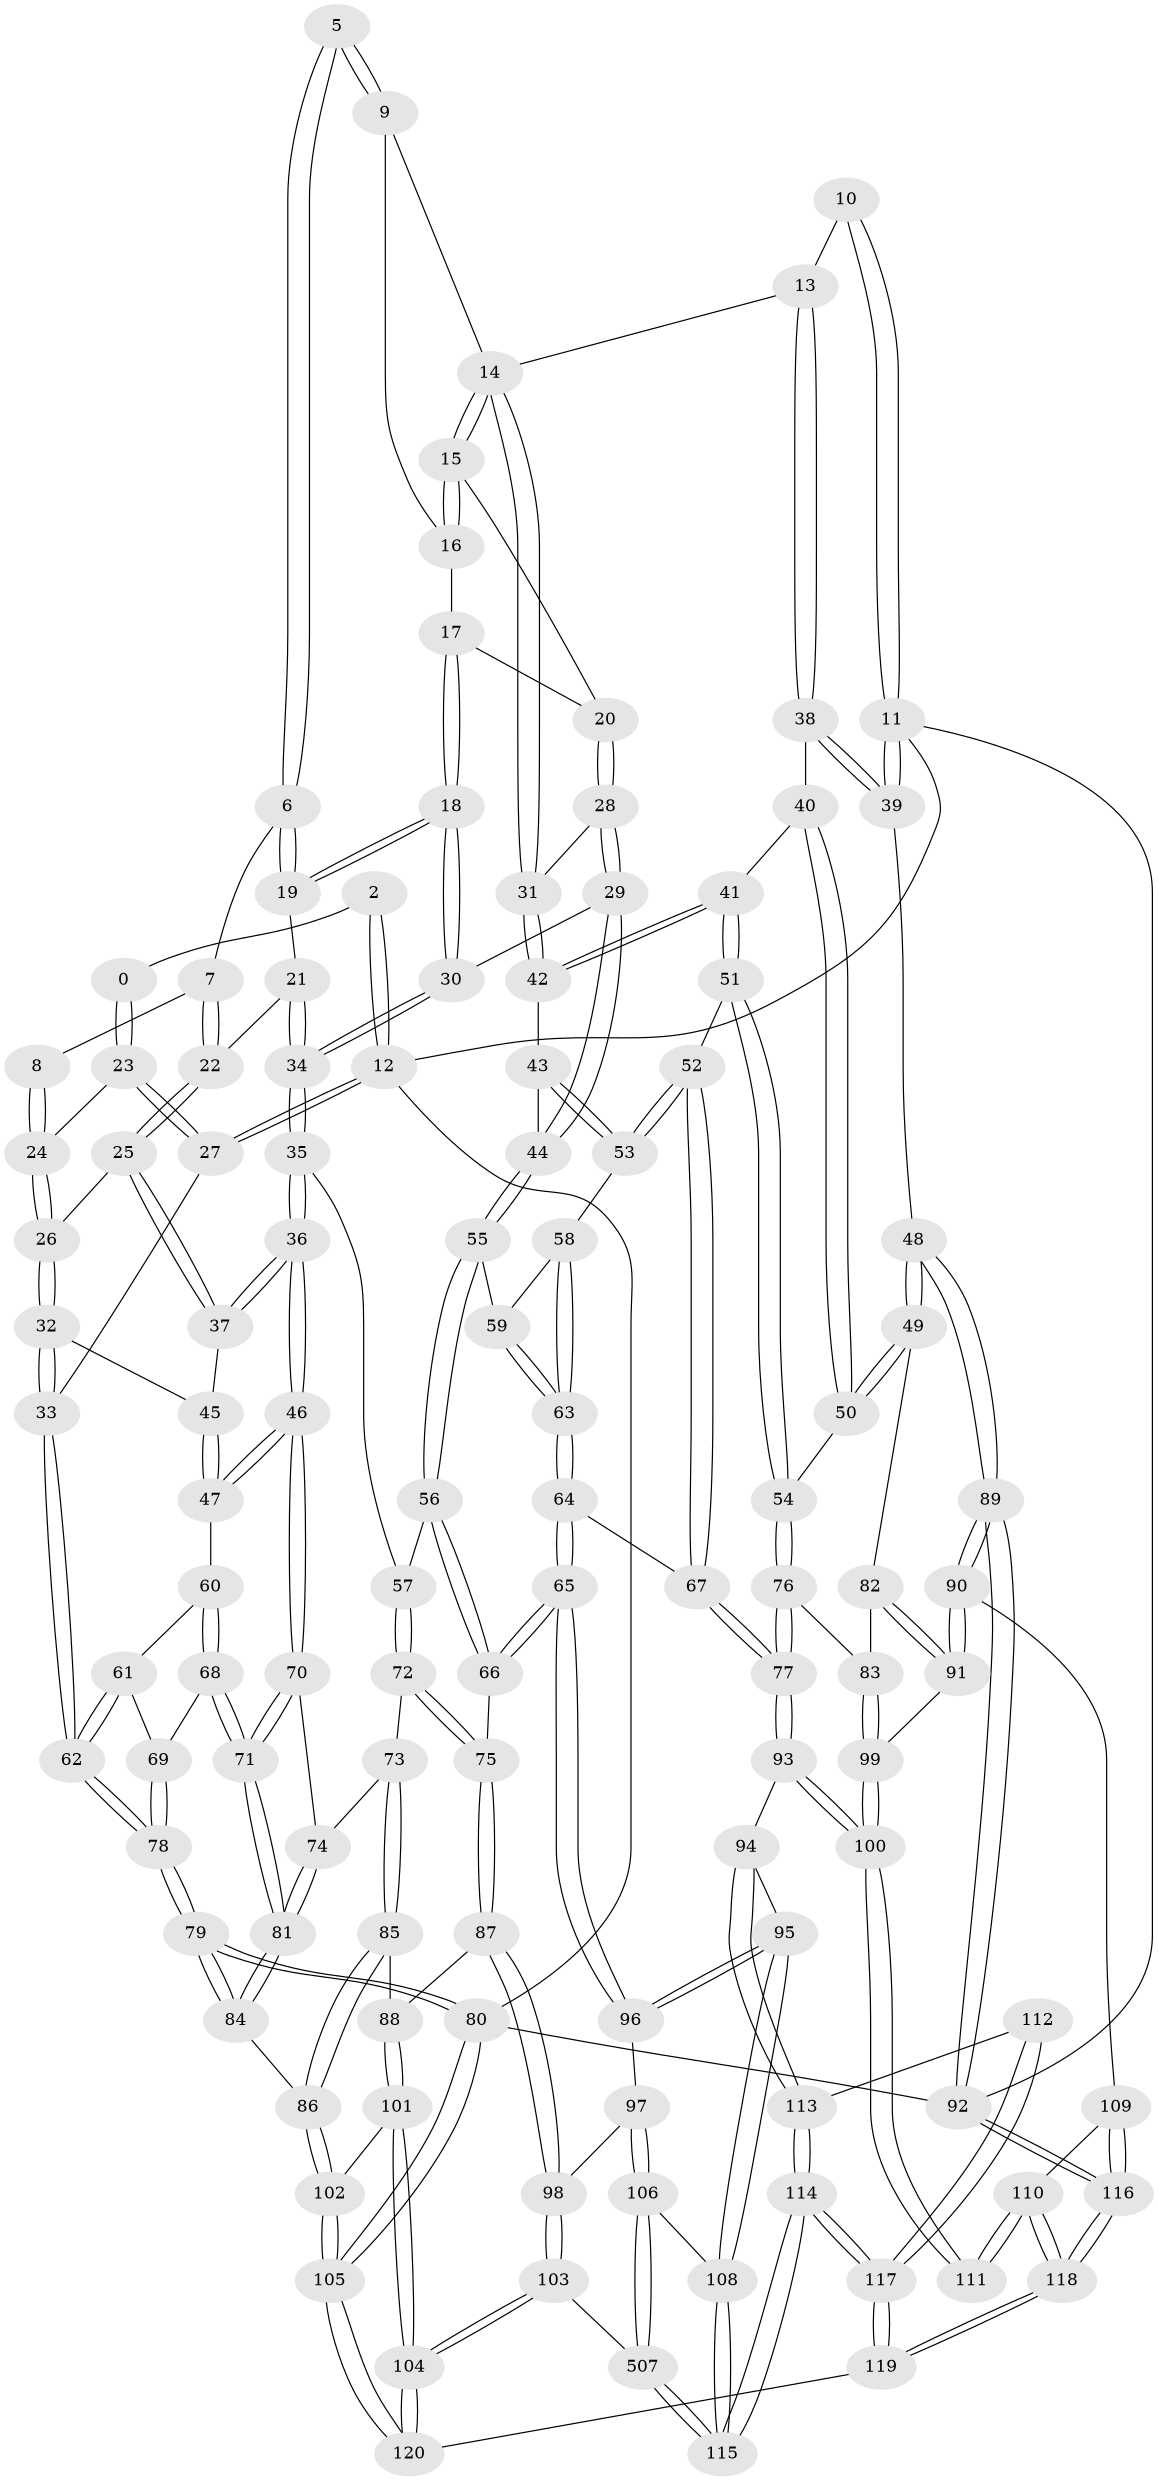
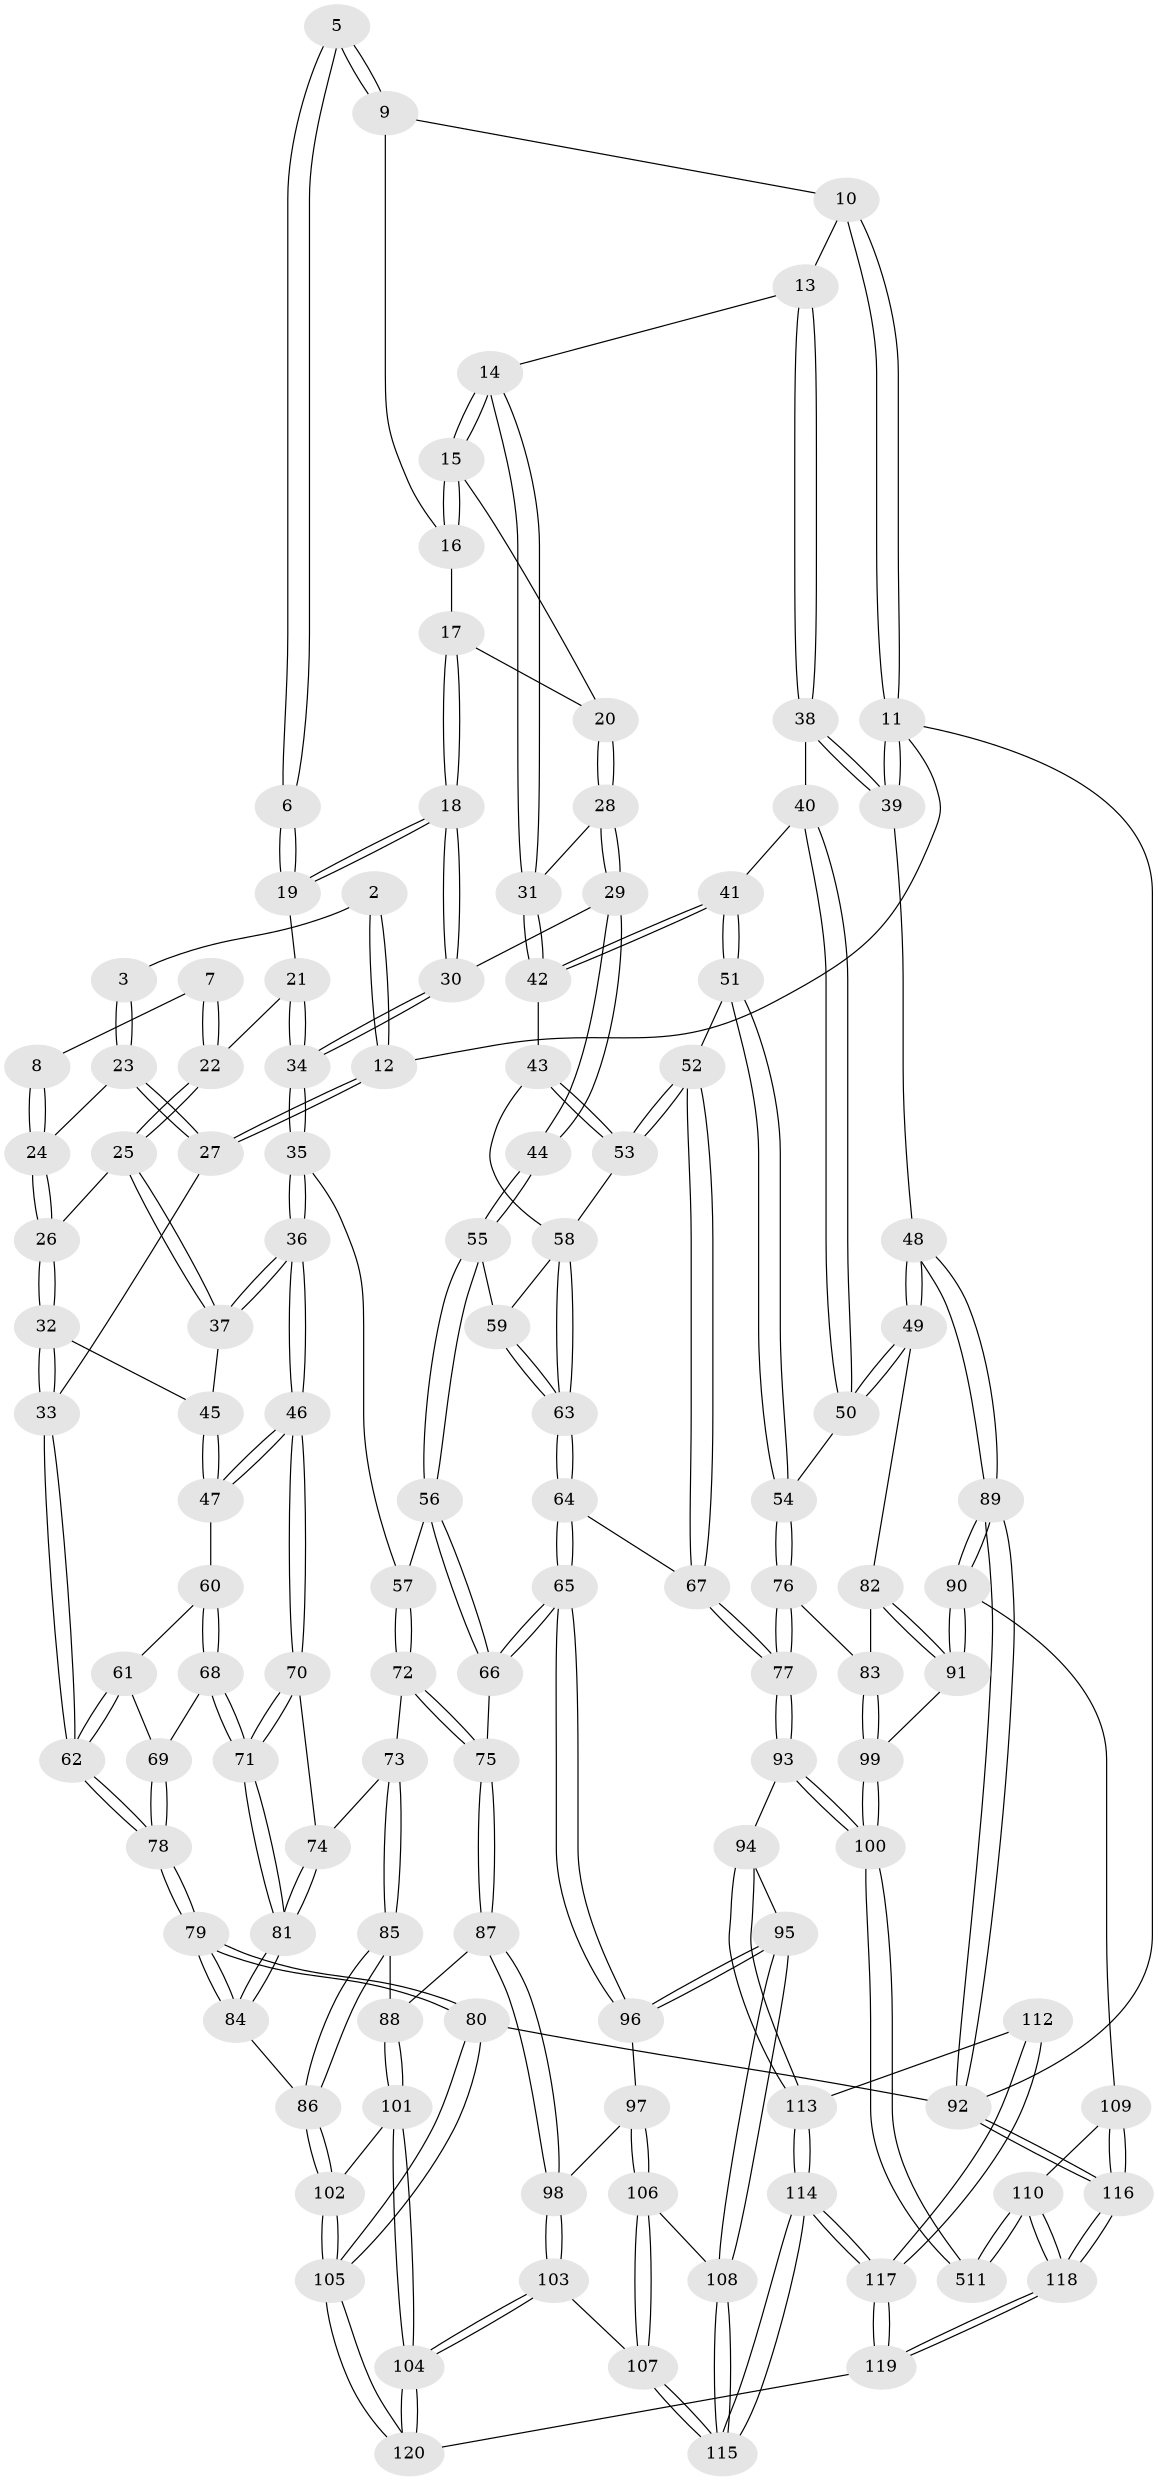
(438, 243) -> (616, 157)
(237, 889) -> none
(124, 980) -> (124, 980)
(538, 1110) -> (490, 1161)
(631, 1509) -> none
(972, 2281) -> (972, 2281)
(643, 2367) -> (643, 2367)
